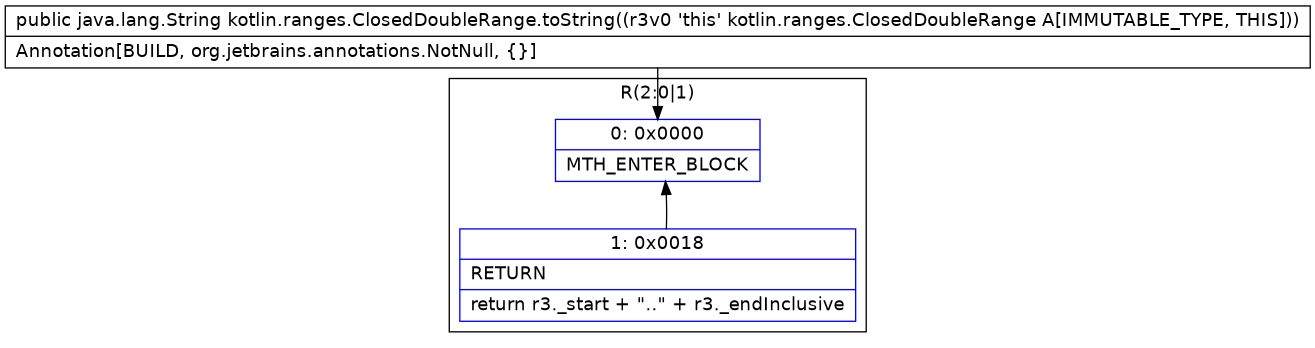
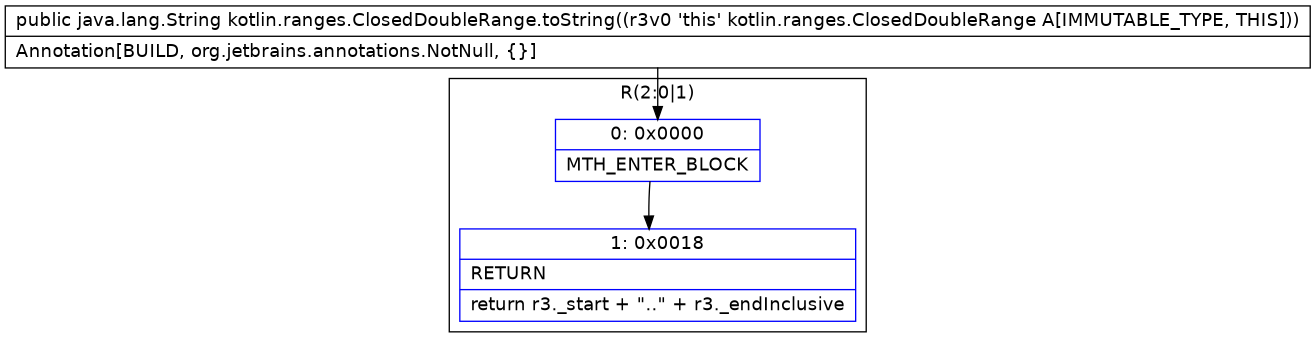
(667, 212) -> (649, 199)
